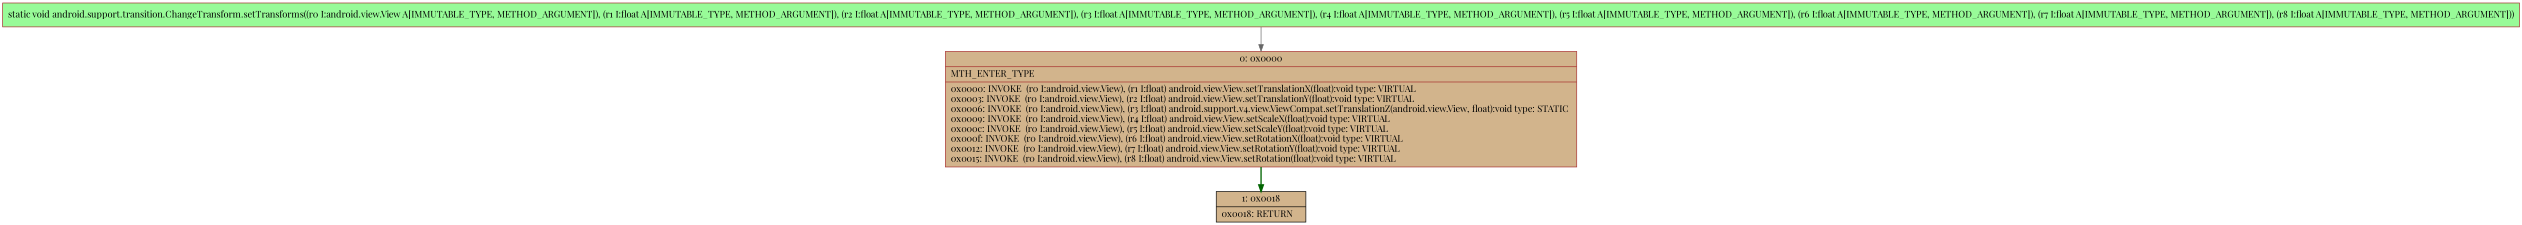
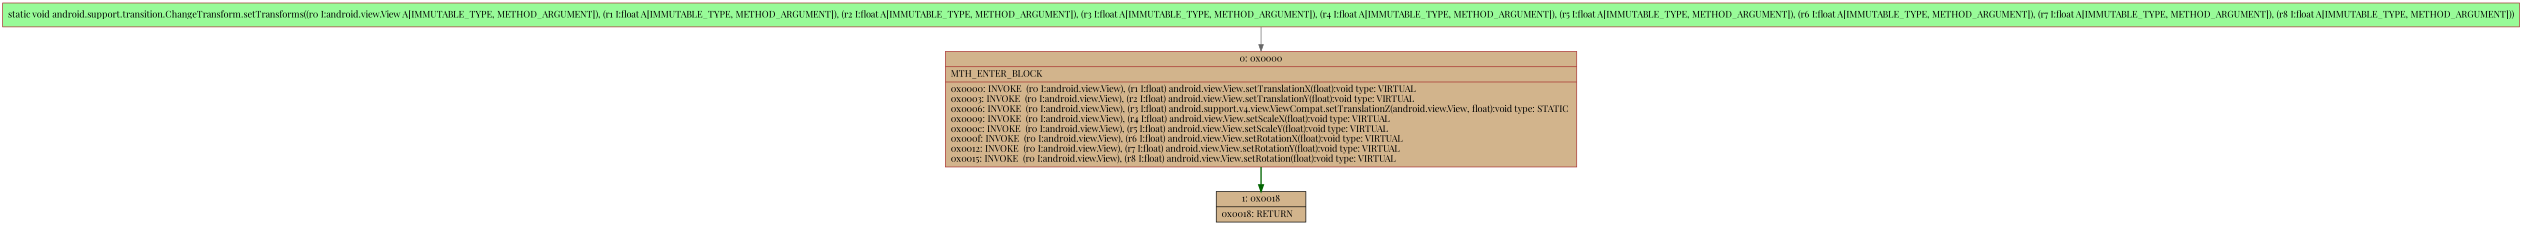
(993, 74) -> (997, 74)
